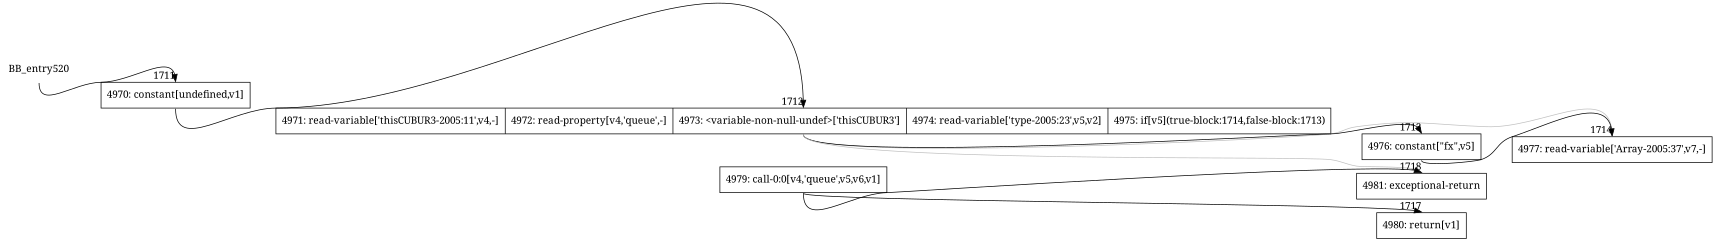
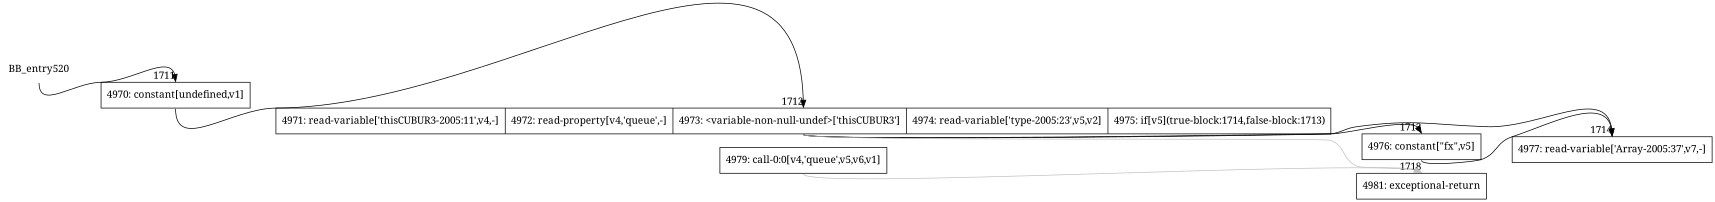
(1214, 141) -> (1214, 136)
(1102, 180) -> (1109, 173)
(1422, 226) -> none
